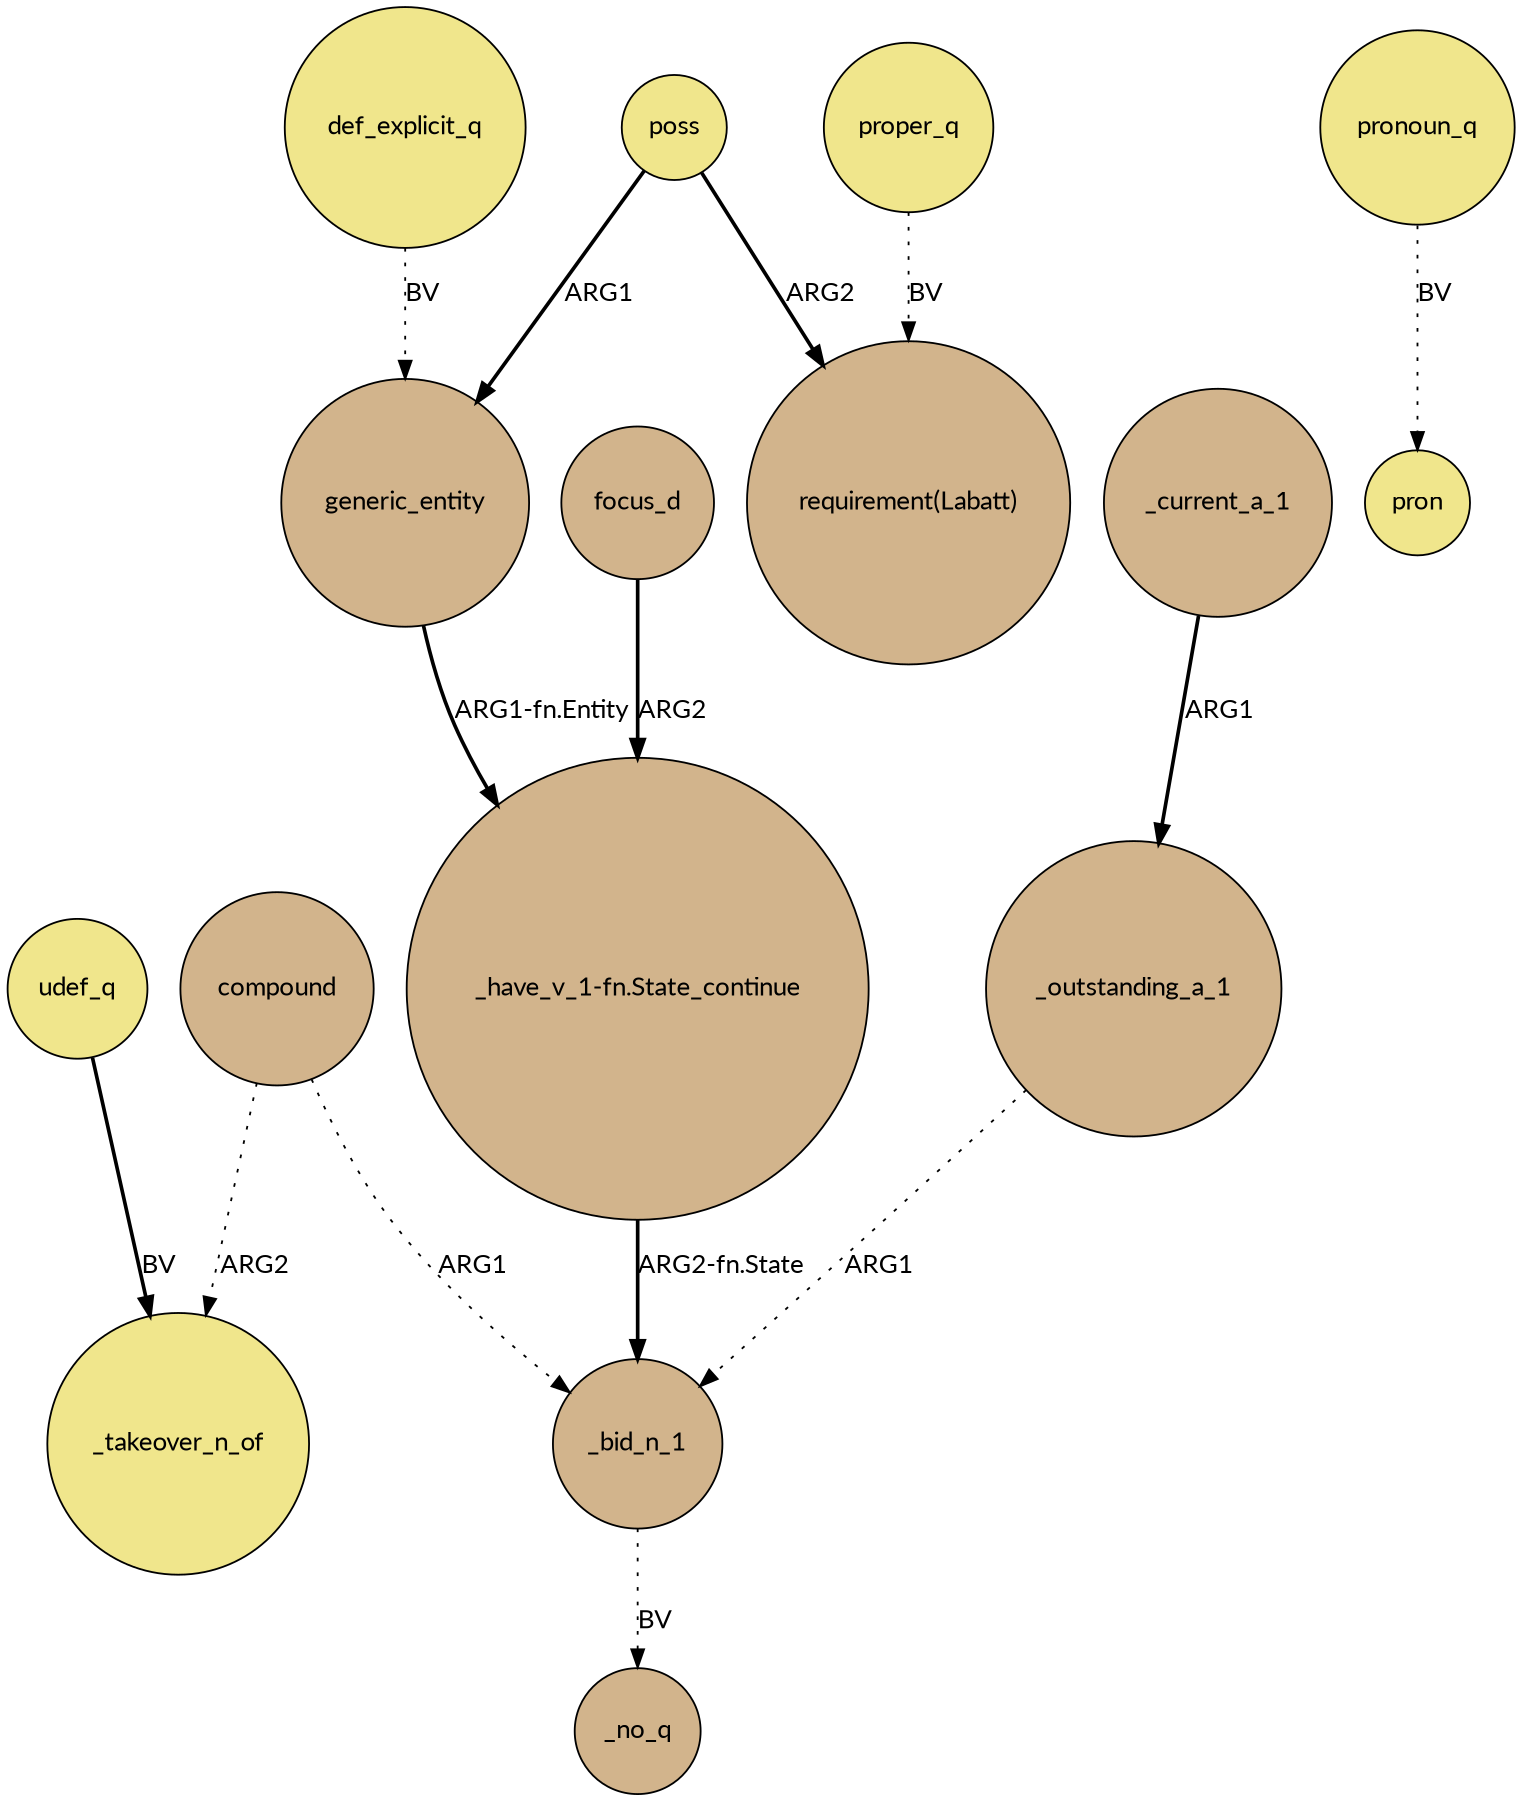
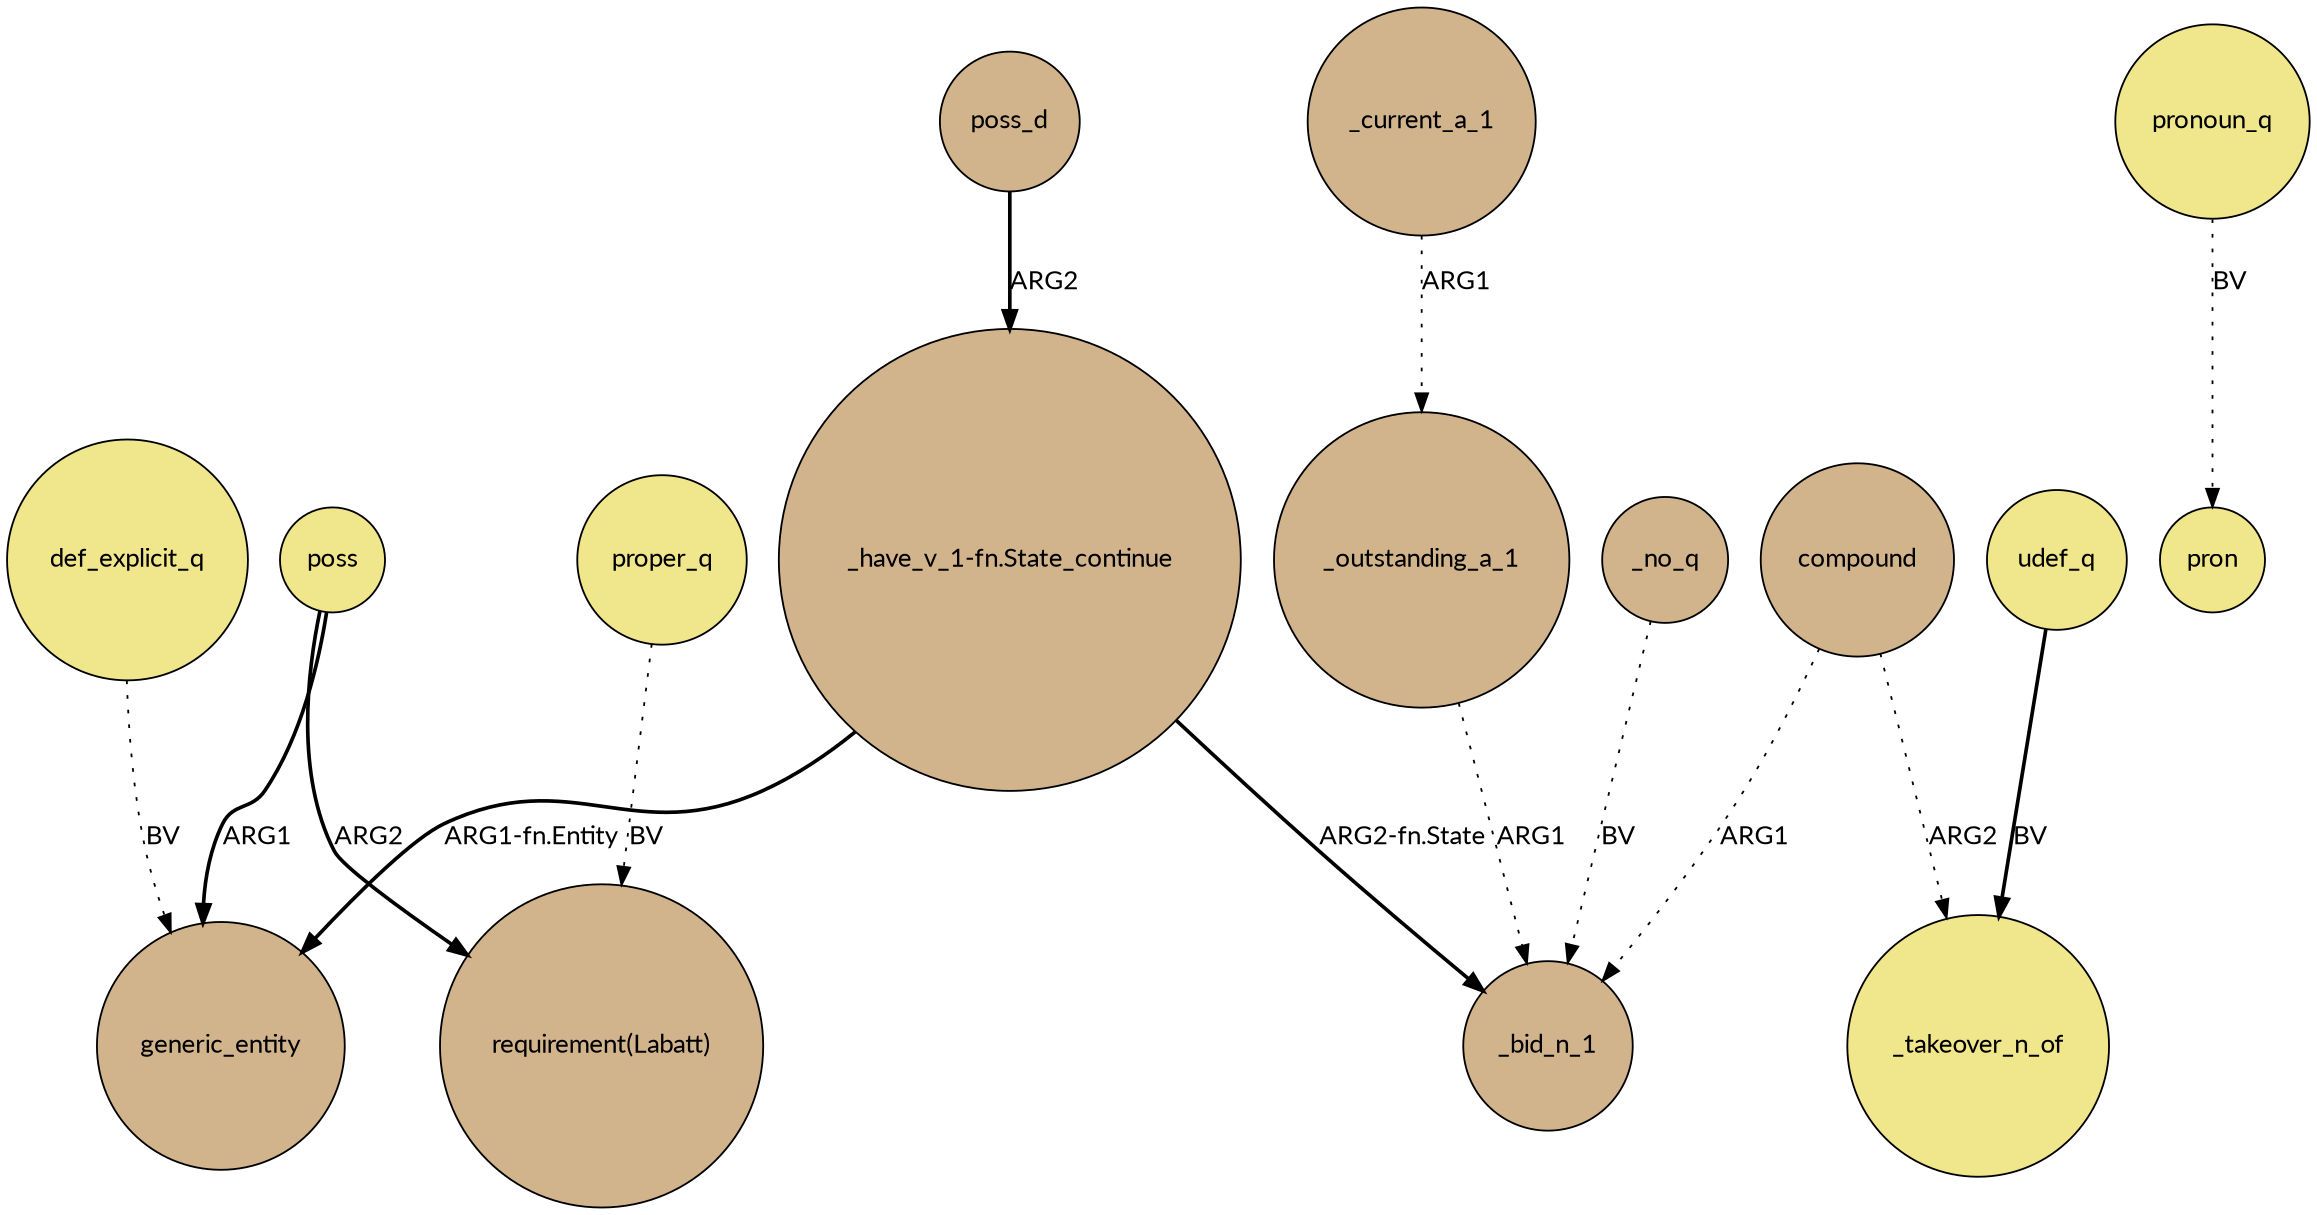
(638, 503) -> (1010, 122)
(448, 710) -> (572, 803)
(1180, 721) -> (1422, 315)
(638, 1589) -> (1611, 783)
